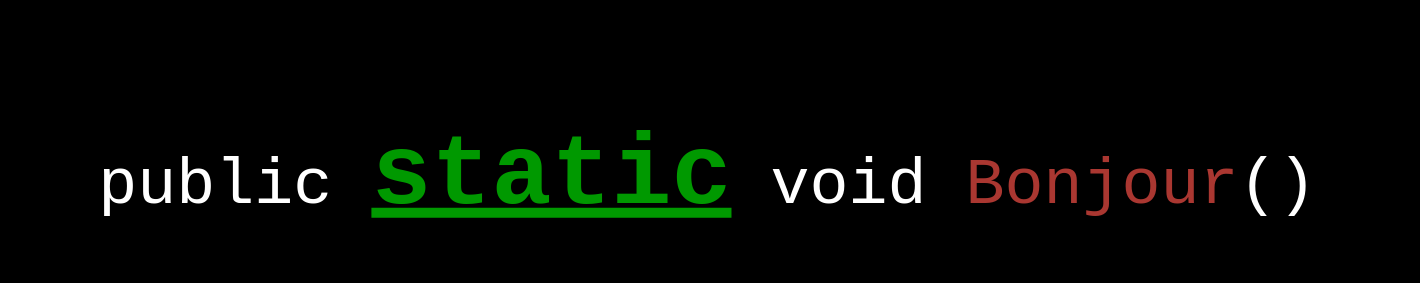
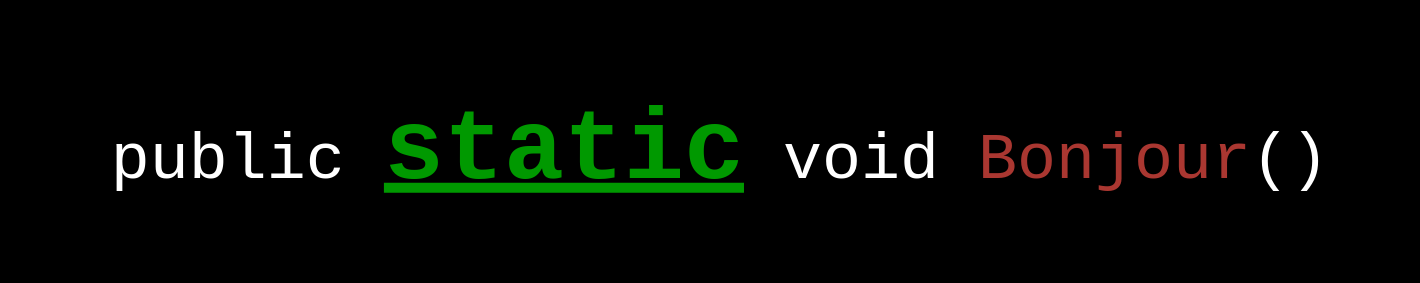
(709, 140) -> (721, 115)
